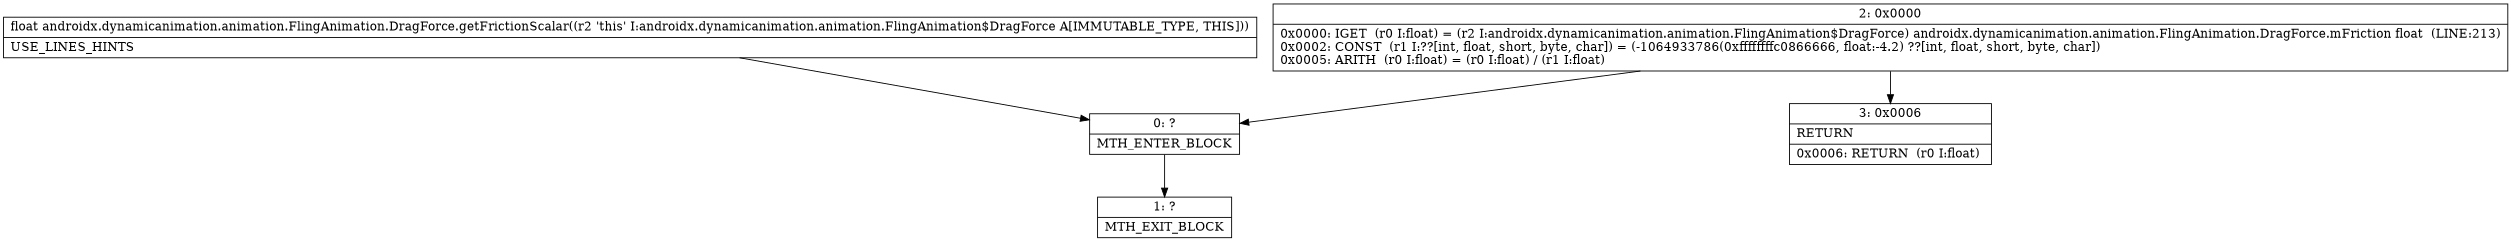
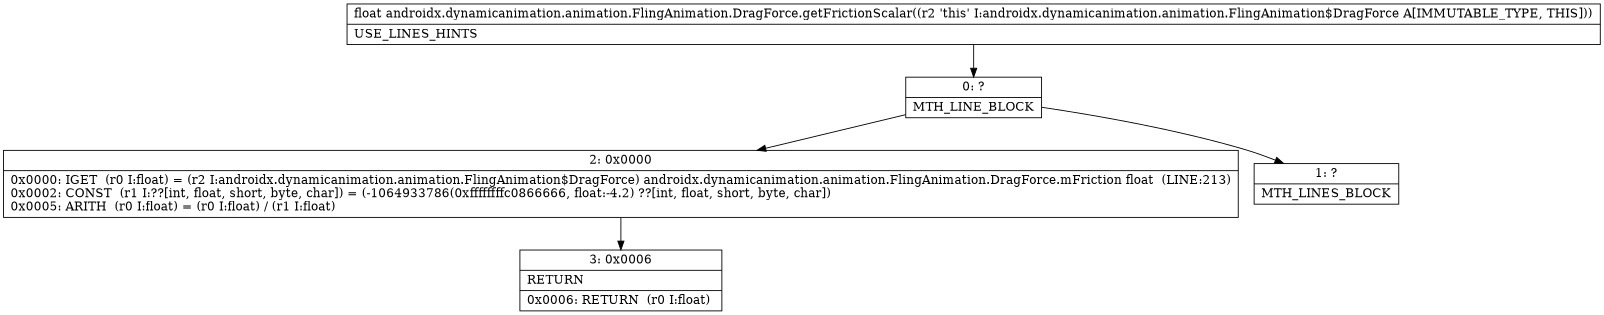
(1445, 97) -> (836, 131)
(1165, 144) -> (974, 107)
(1165, 227) -> (1326, 194)
